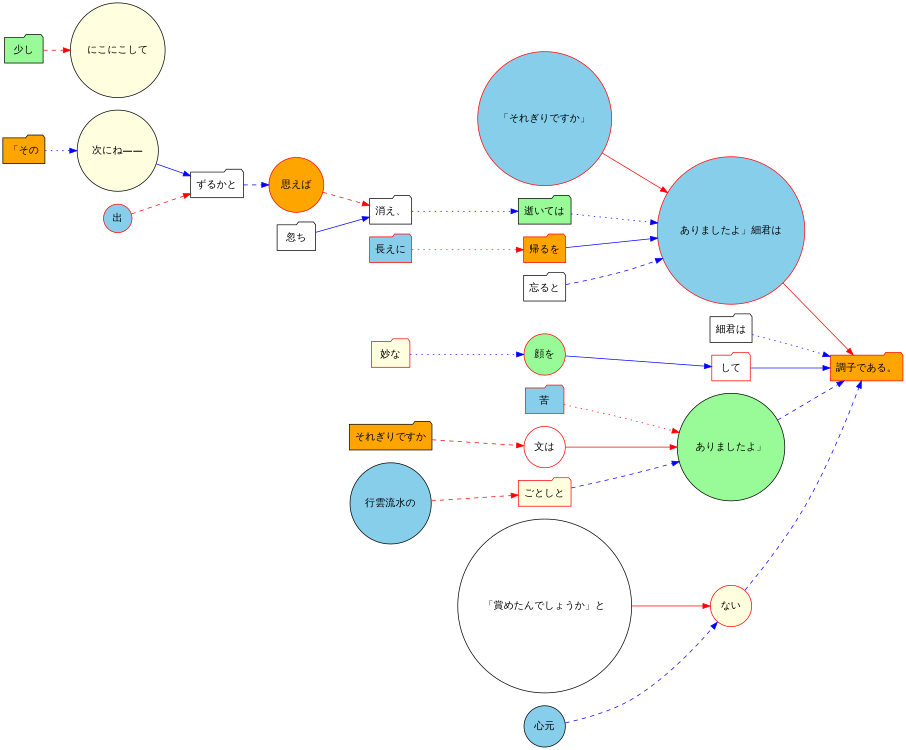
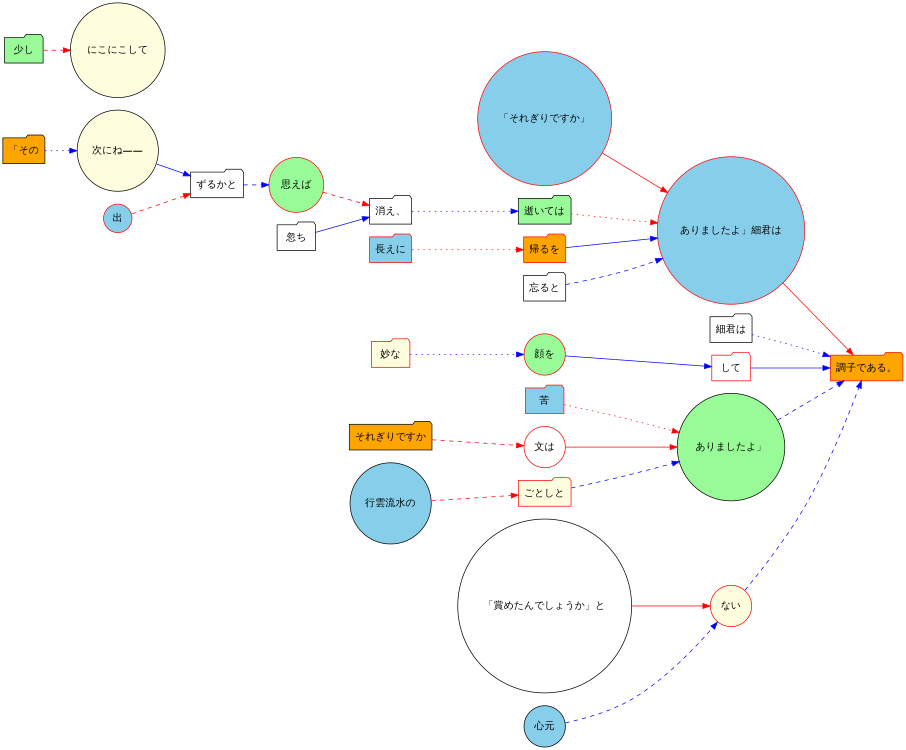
(296, 185) -> (296, 185)
(611, 218) -> (611, 218)
